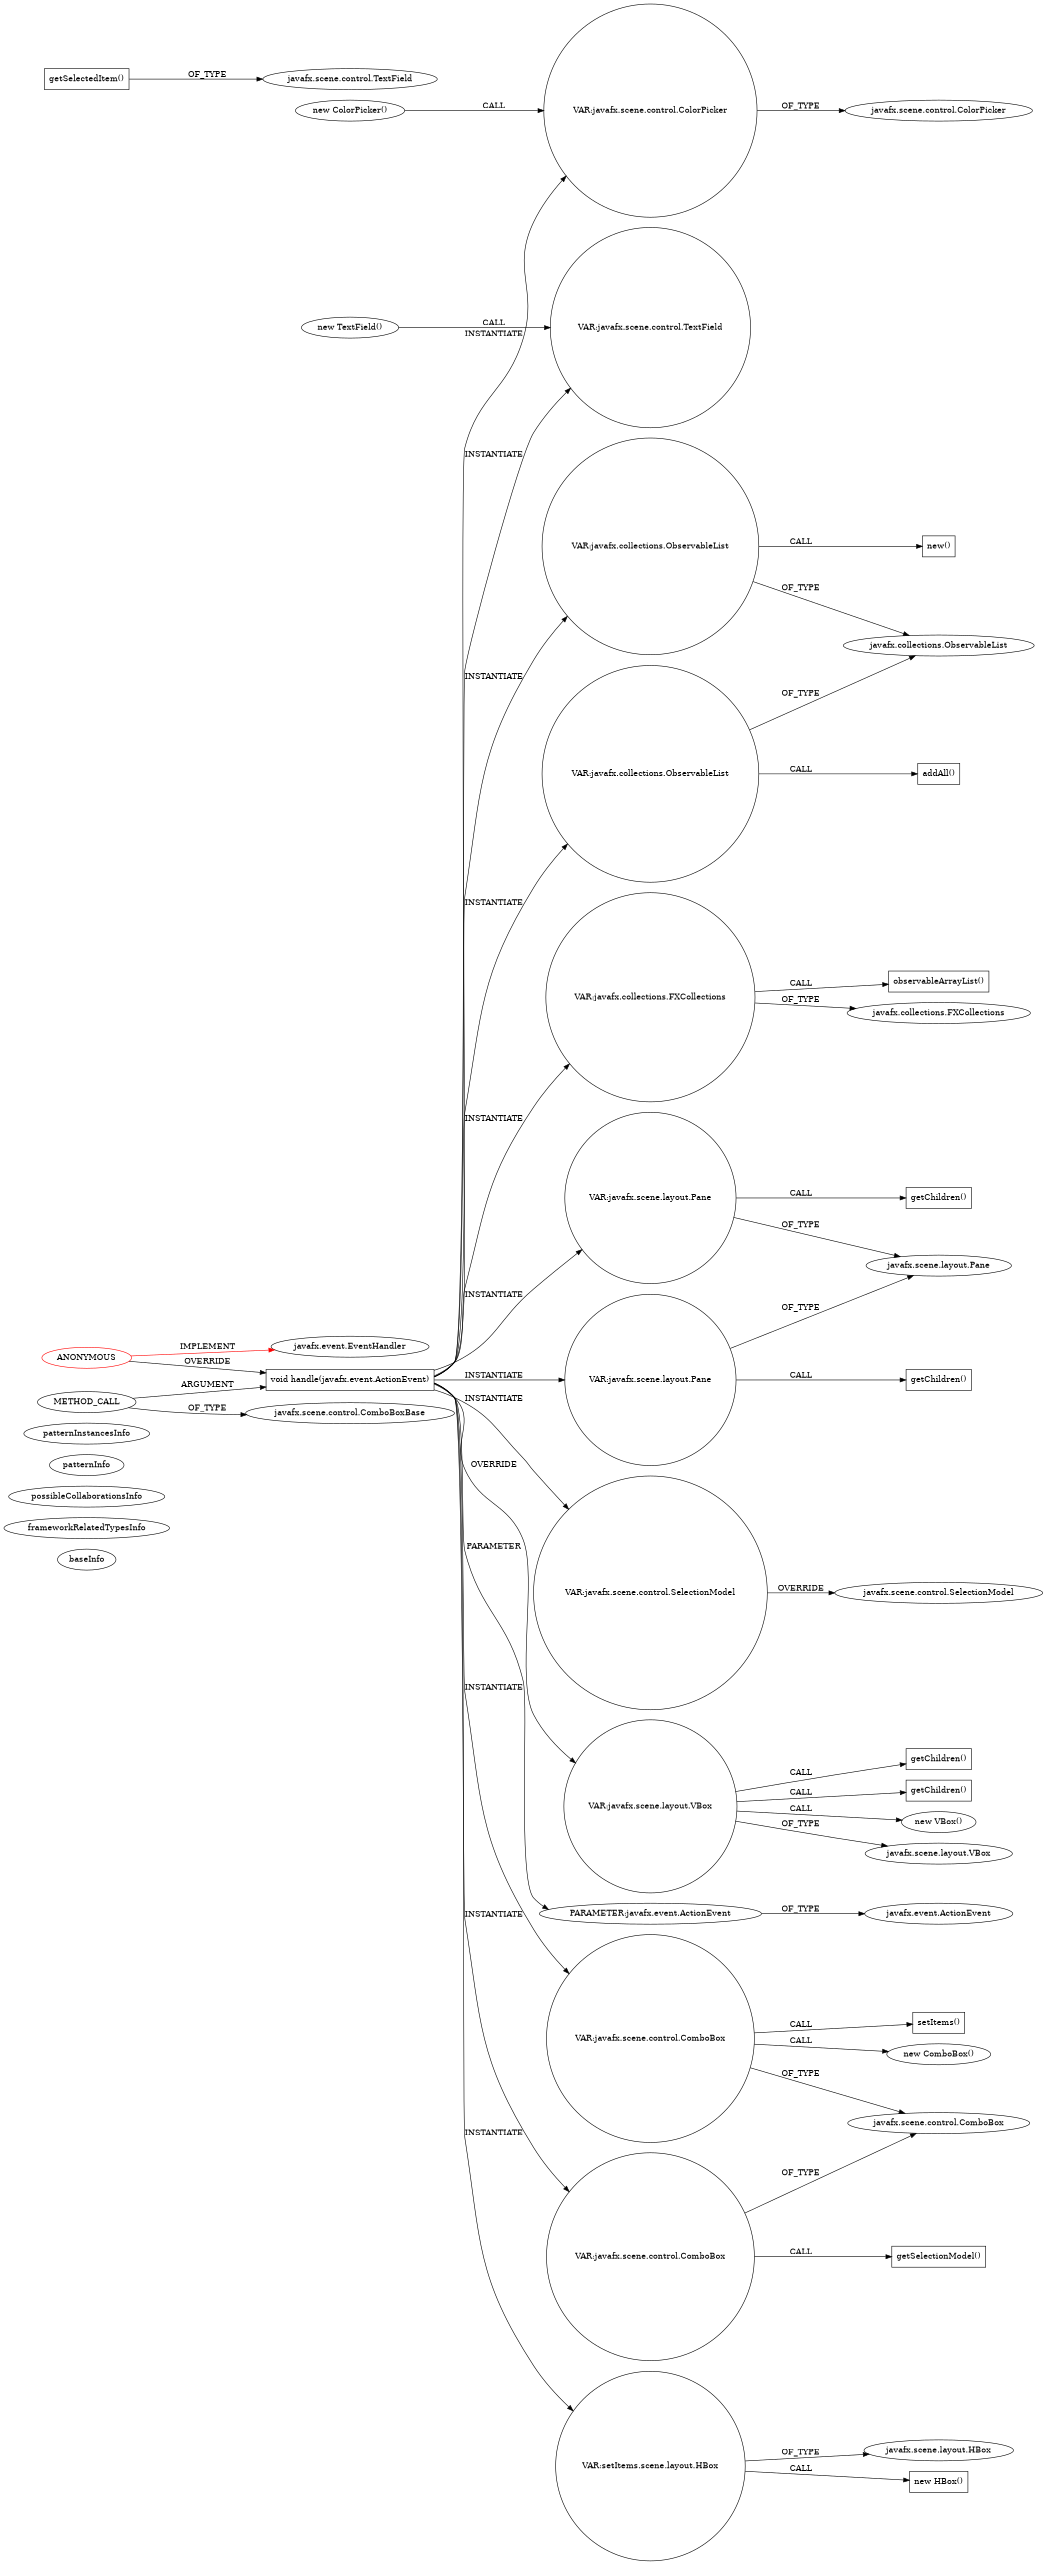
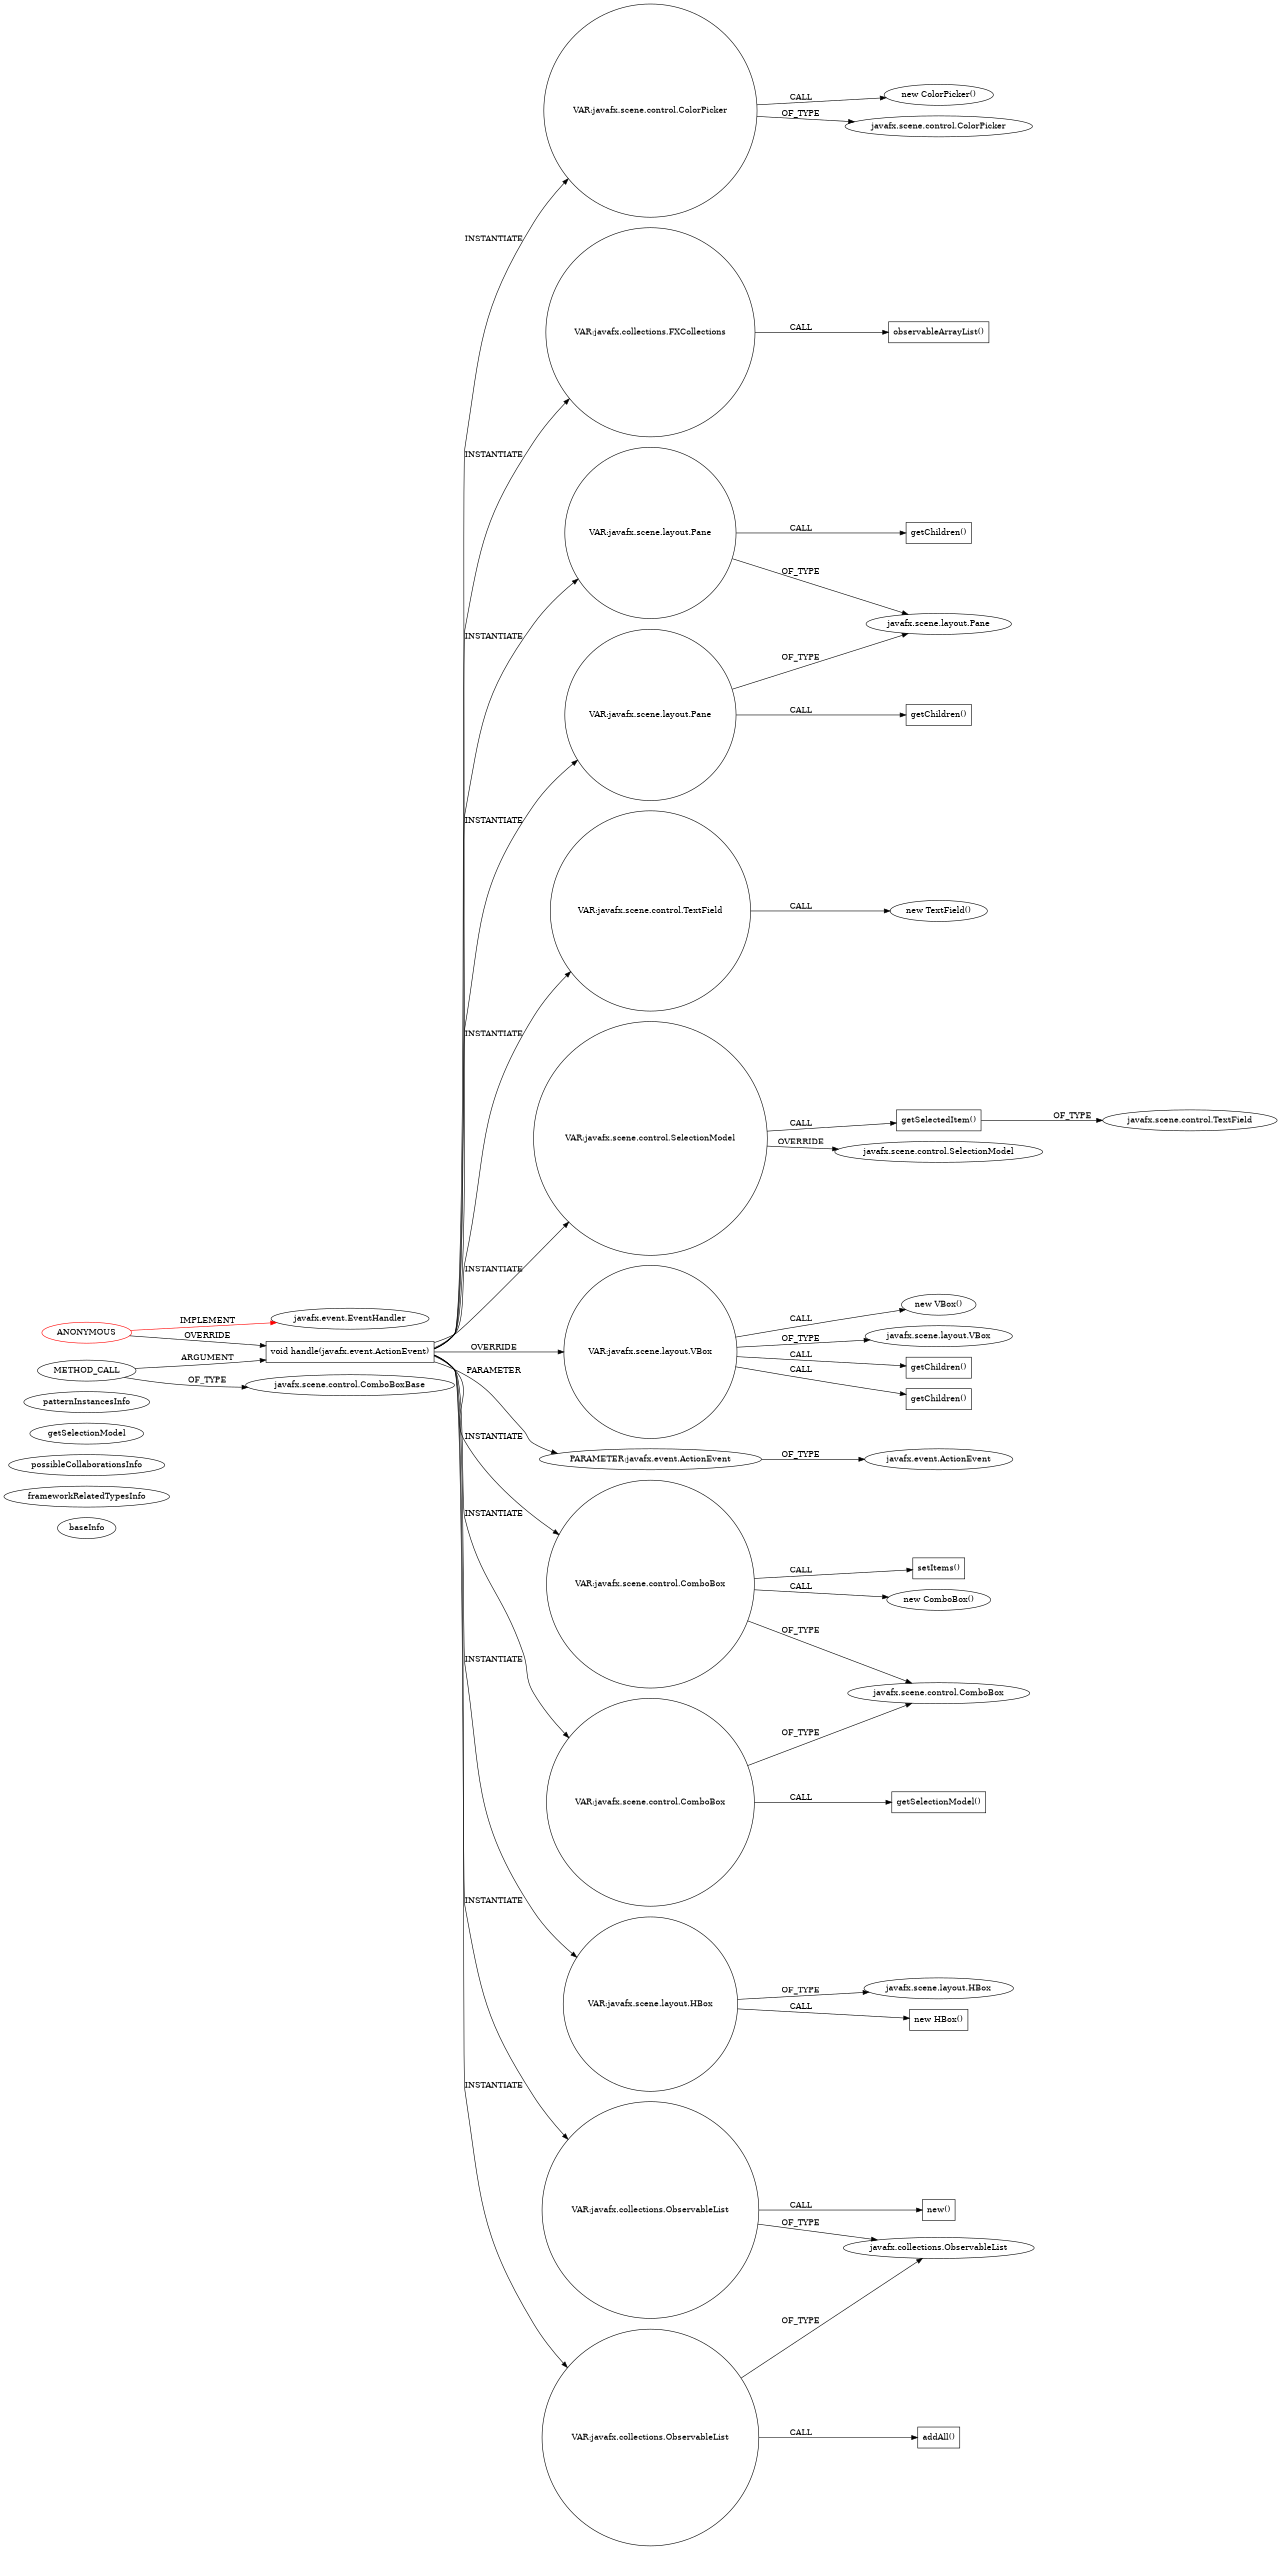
(471, 111) -> (819, 101)
(472, 328) -> (817, 911)
(939, 1013) -> none
none -> (829, 1127)
(87, 1465) -> (87, 1434)
(650, 2466) -> (650, 2004)
